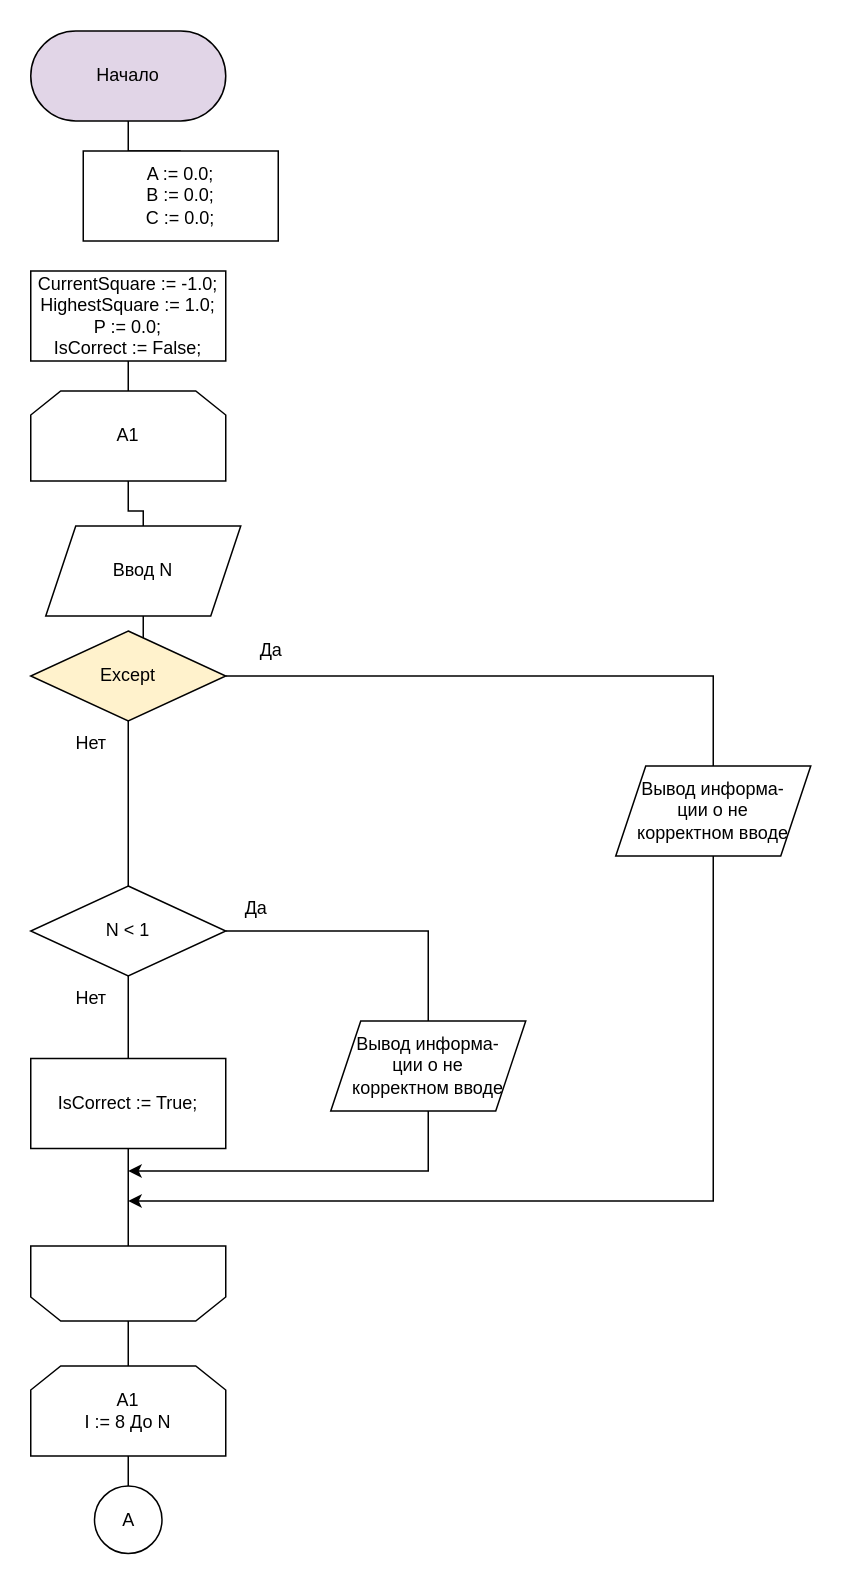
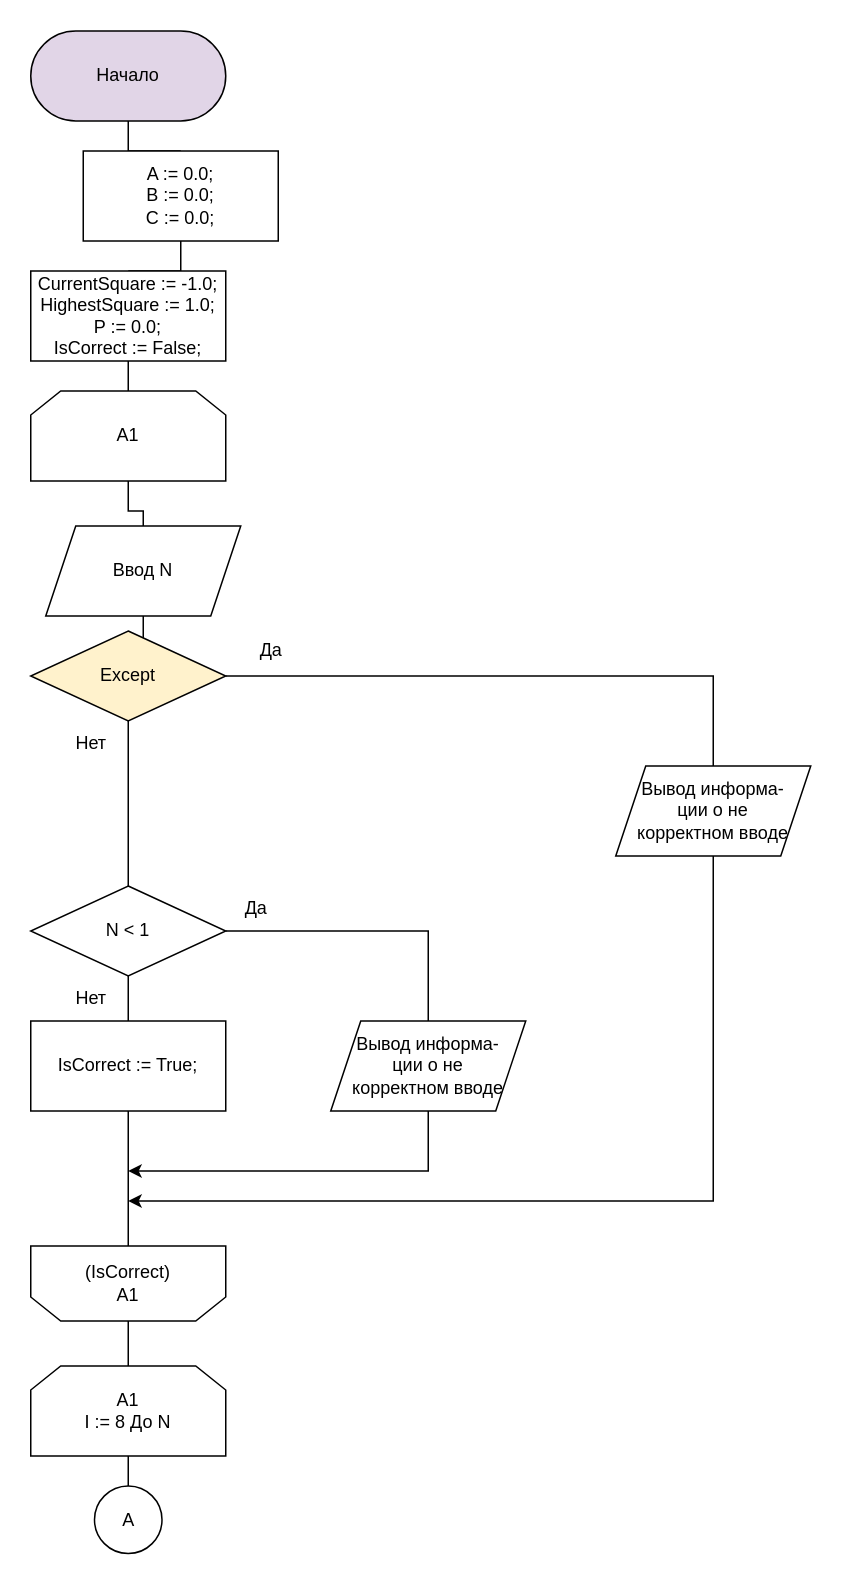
none -> (181, 257)
(128, 1103) -> (128, 1066)
none -> (128, 1283)
